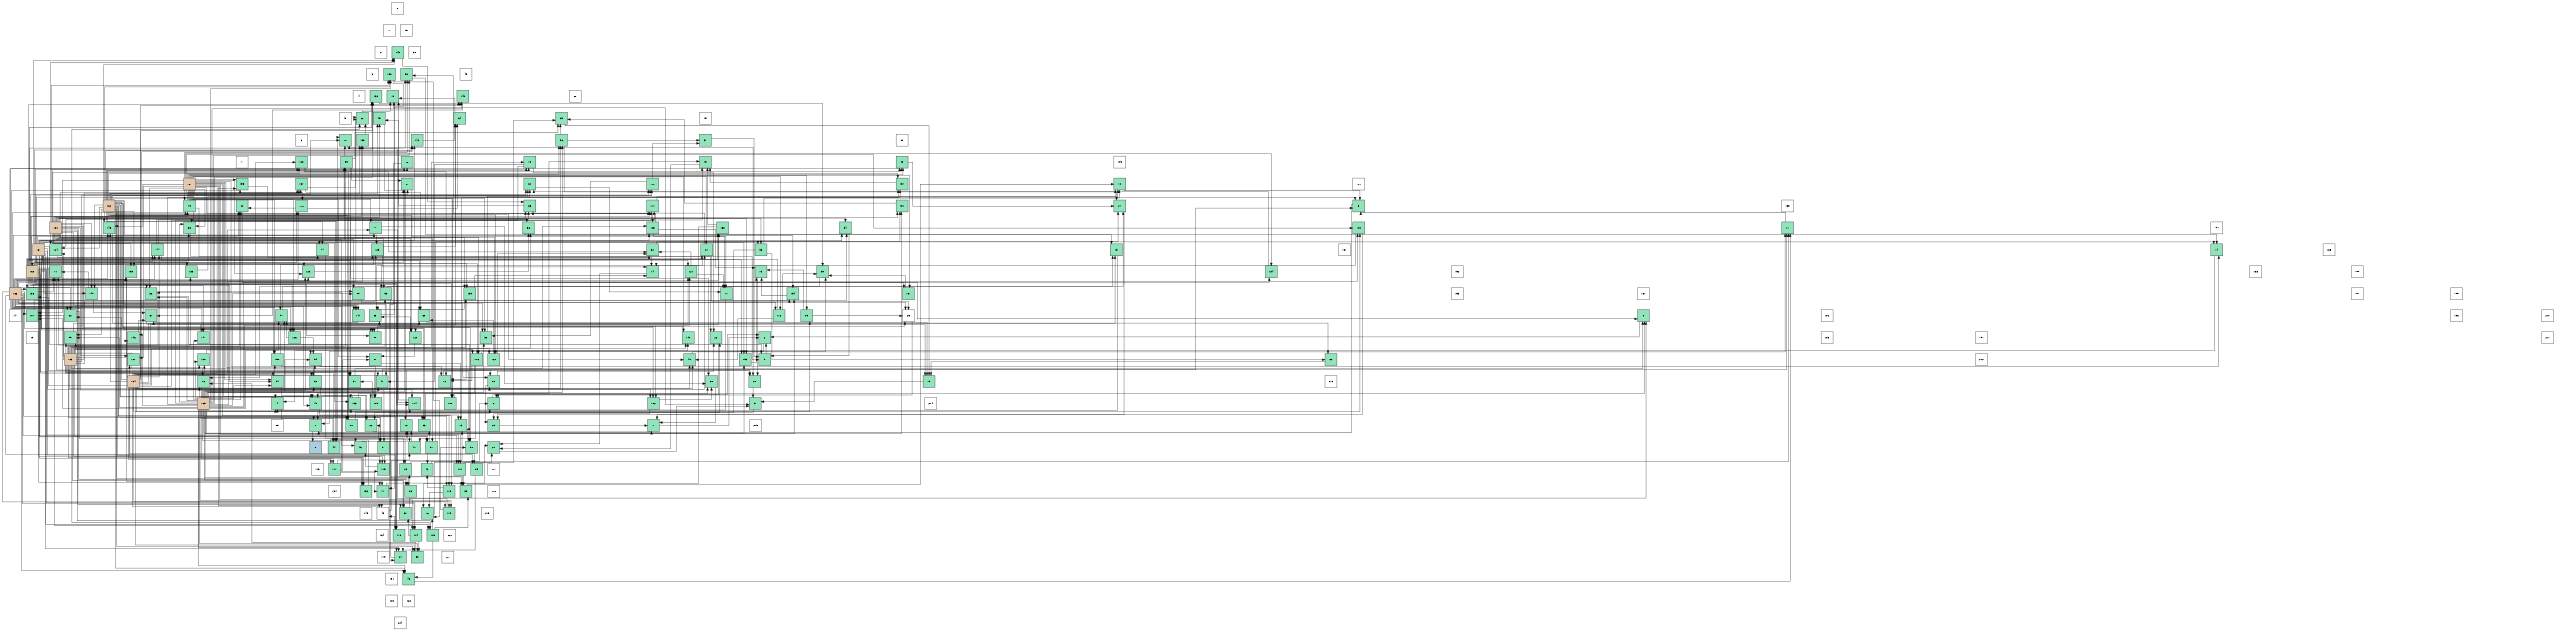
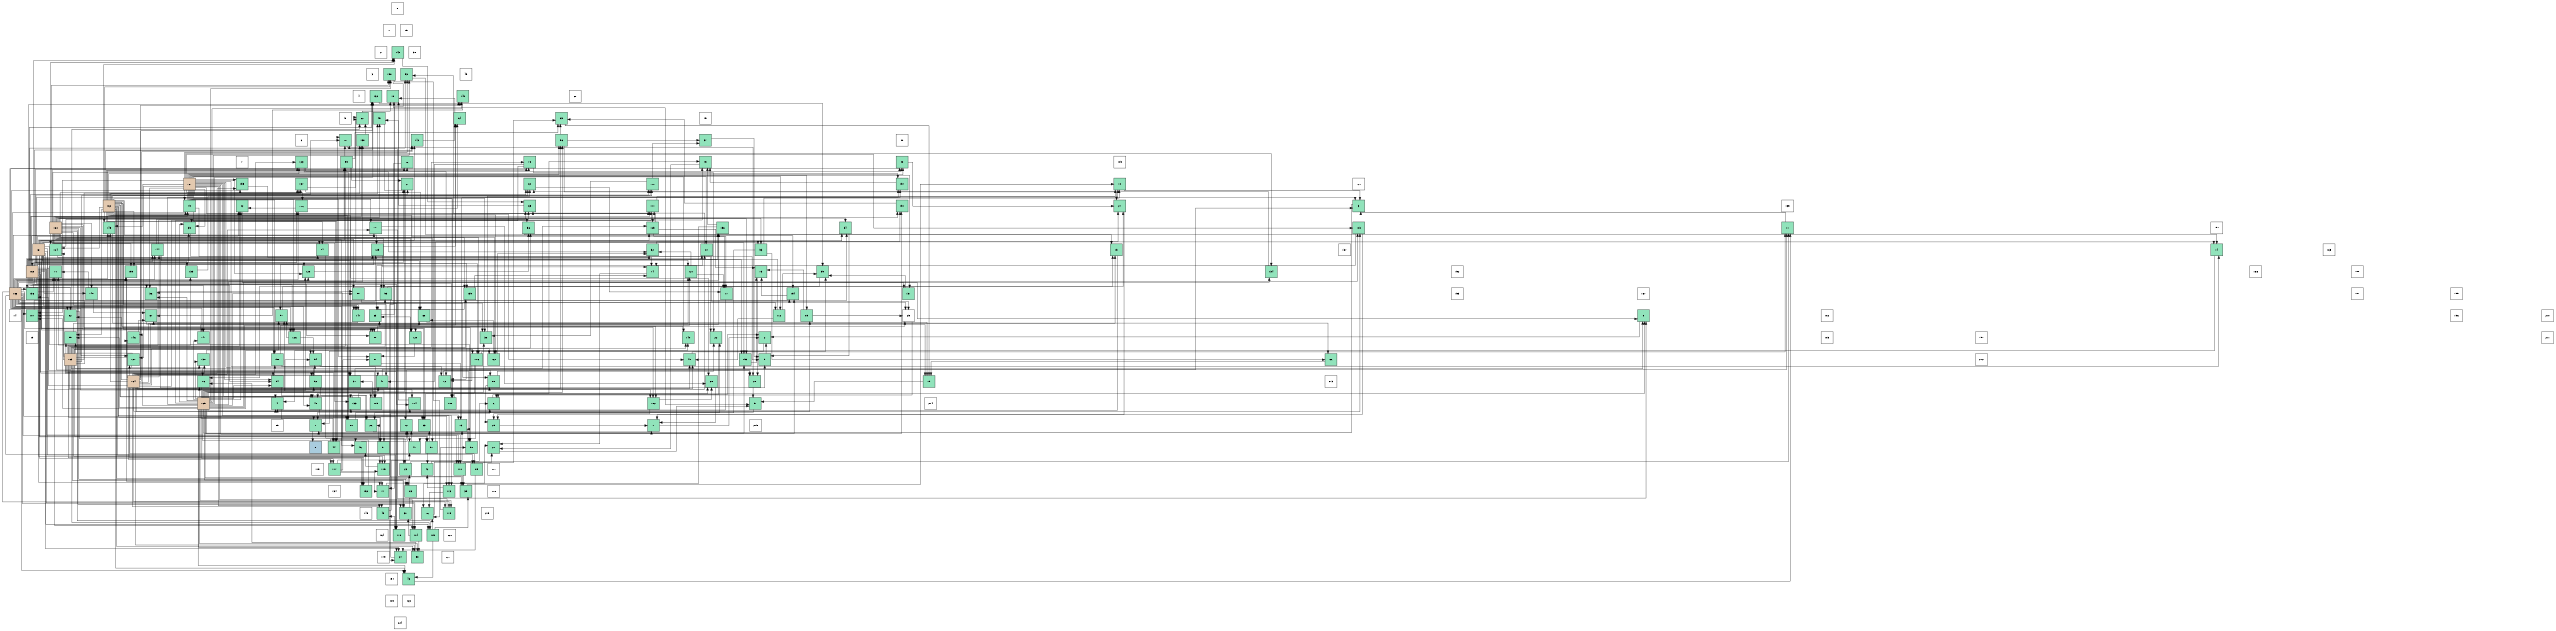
(95, 232) -> none
(277, 284) -> none
(488, 344) -> (406, 388)
(383, 513) -> (383, 513)
